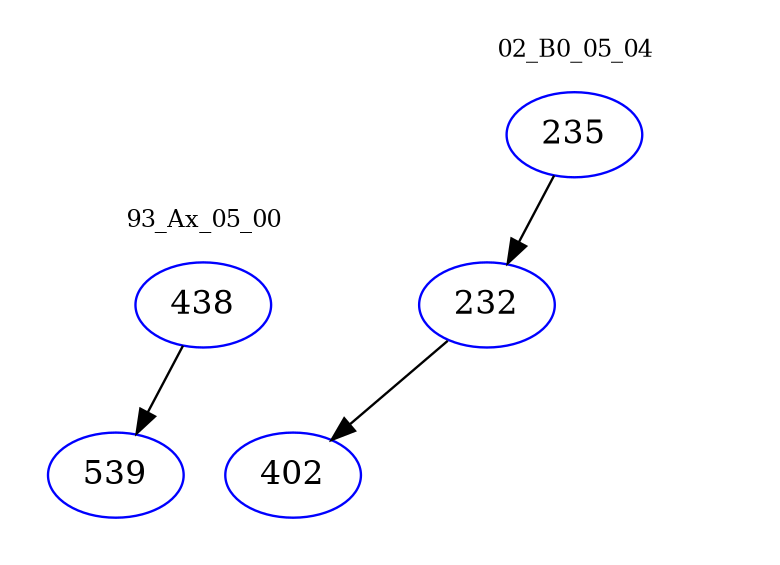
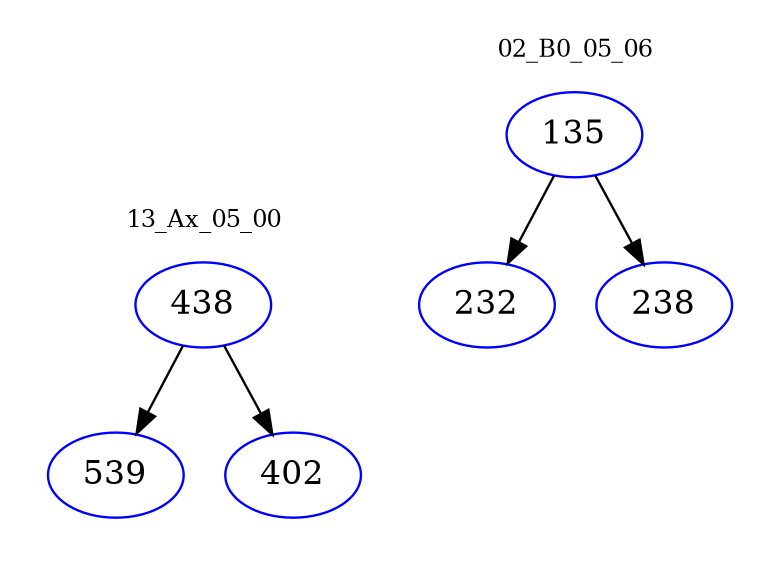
(576, 51) -> (576, 51)
(574, 135) -> (574, 135)
(204, 221) -> (204, 221)
none -> (664, 305)
(399, 382) -> (242, 379)
